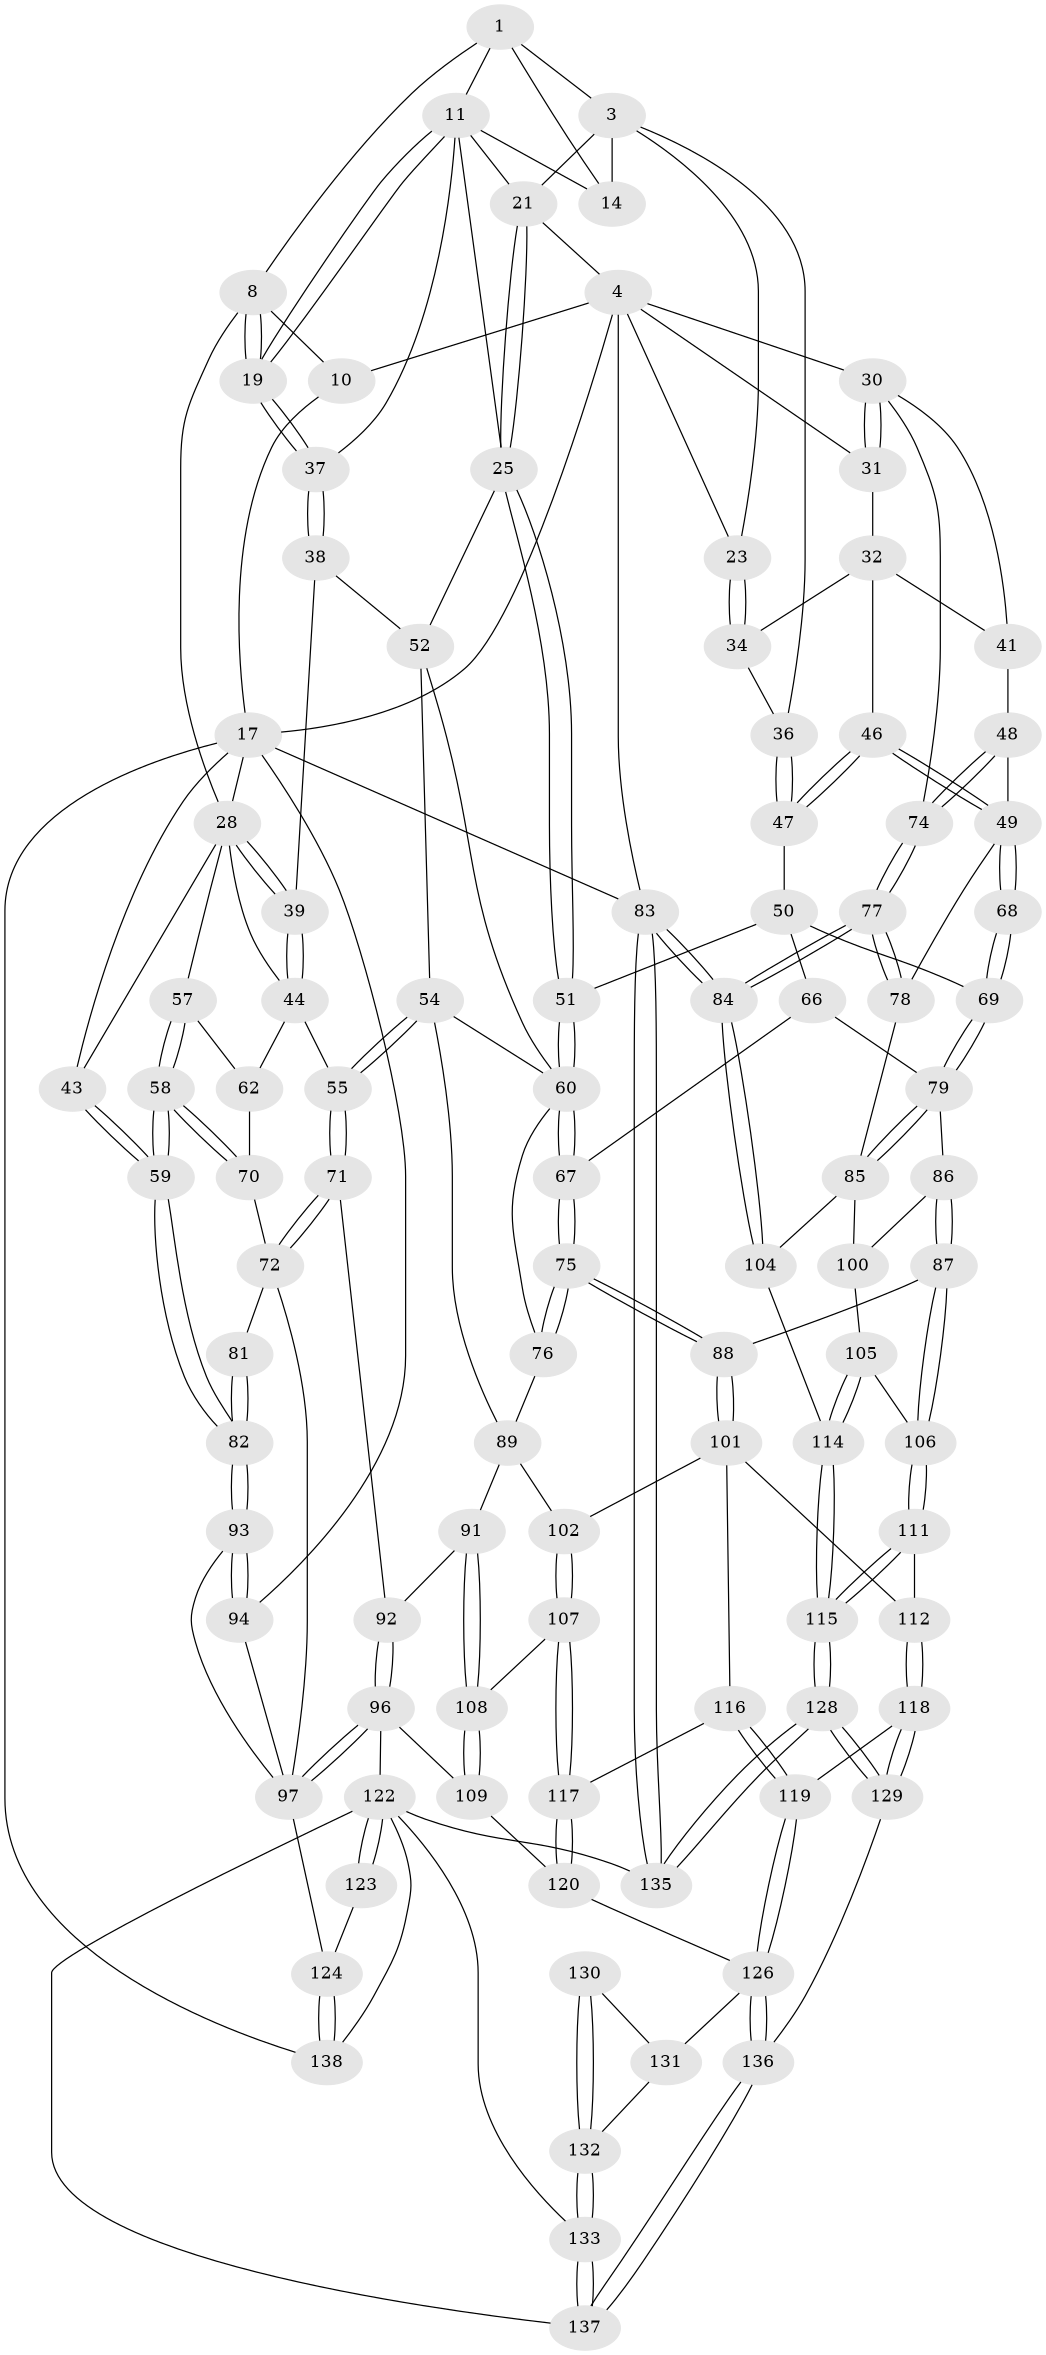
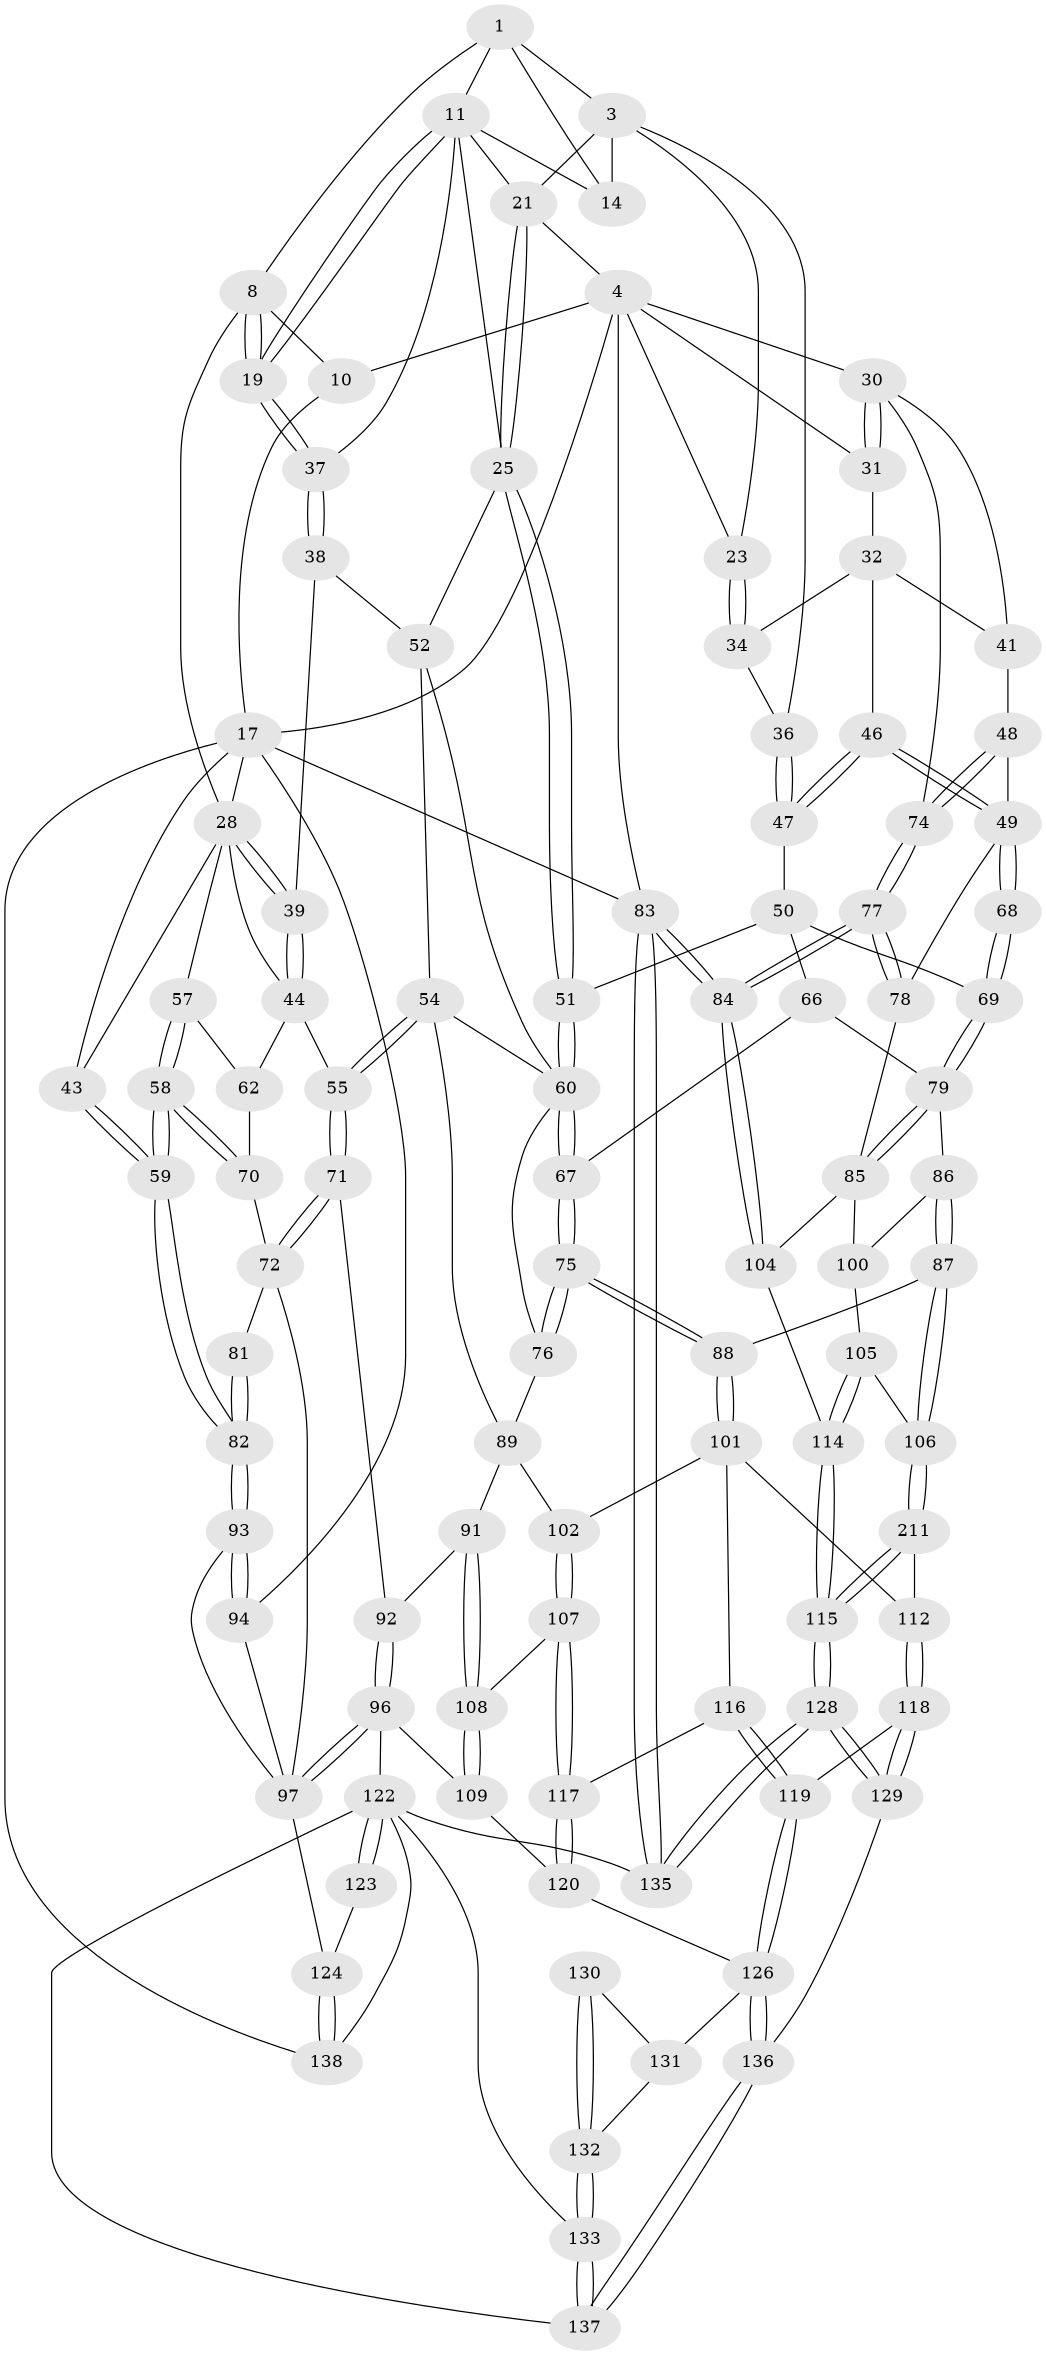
(914, 1532) -> (914, 1532)
